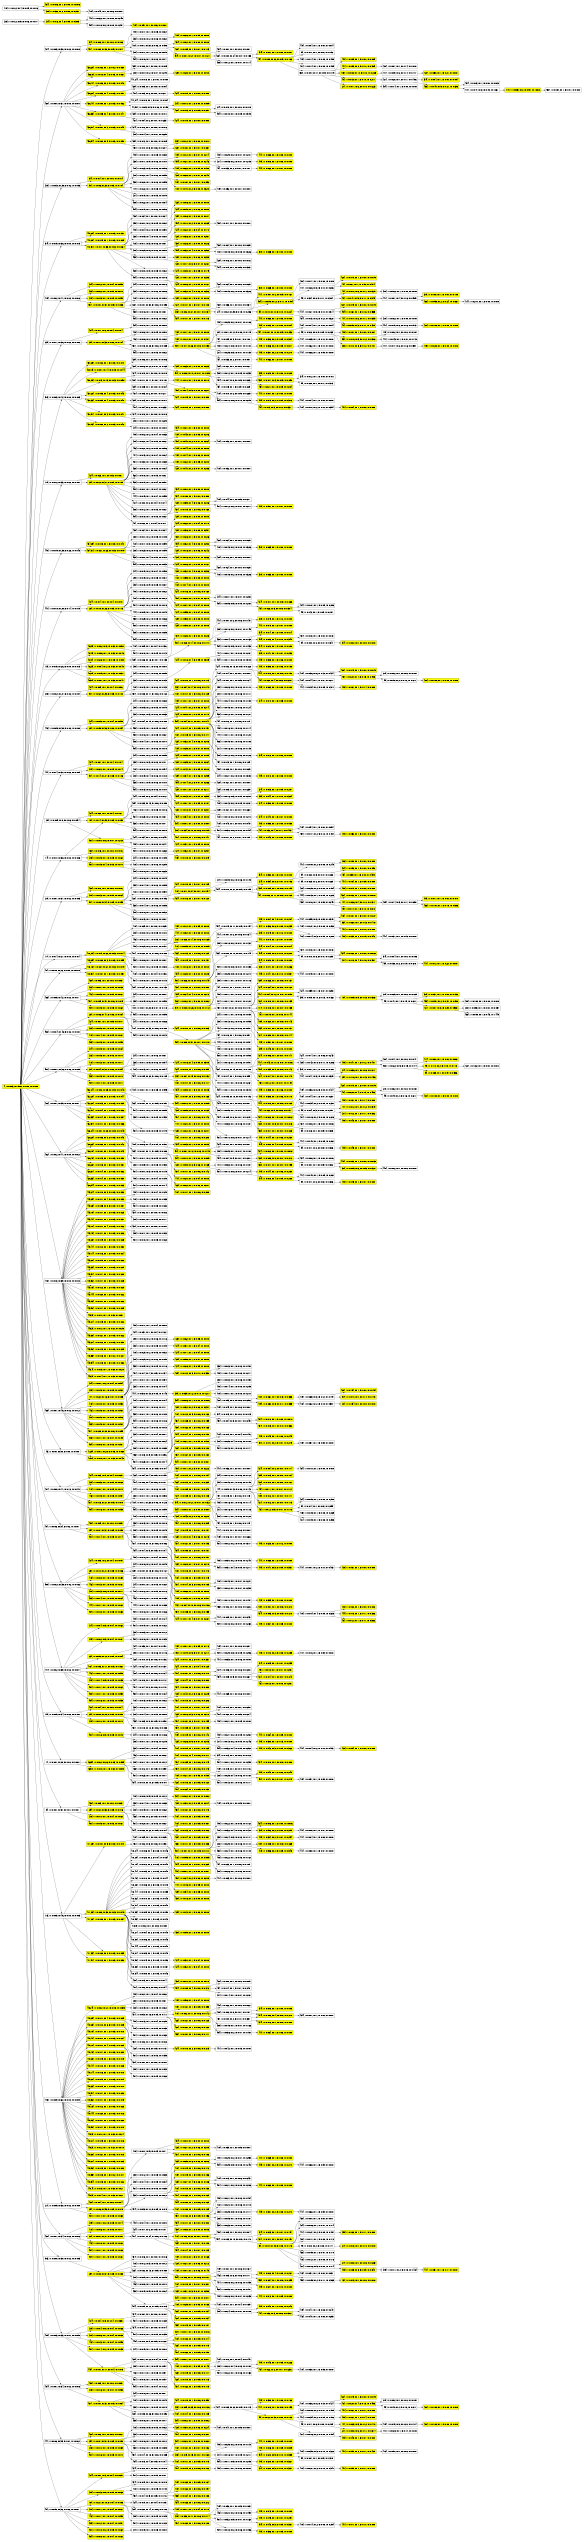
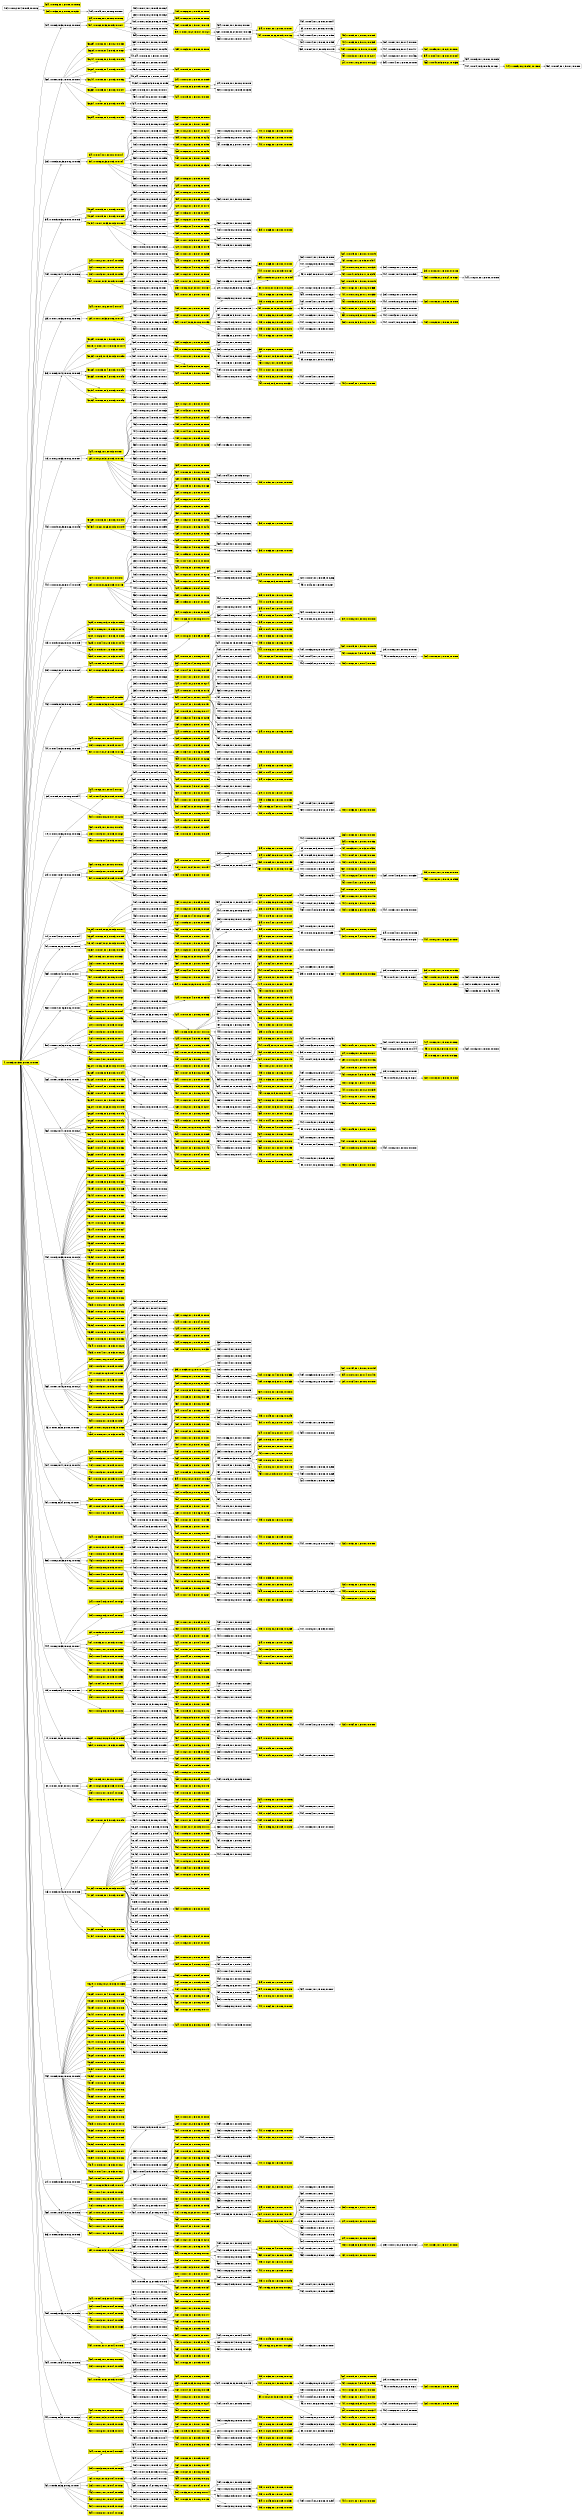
(127, 1015) -> (127, 1010)
(296, 1508) -> (254, 1469)
